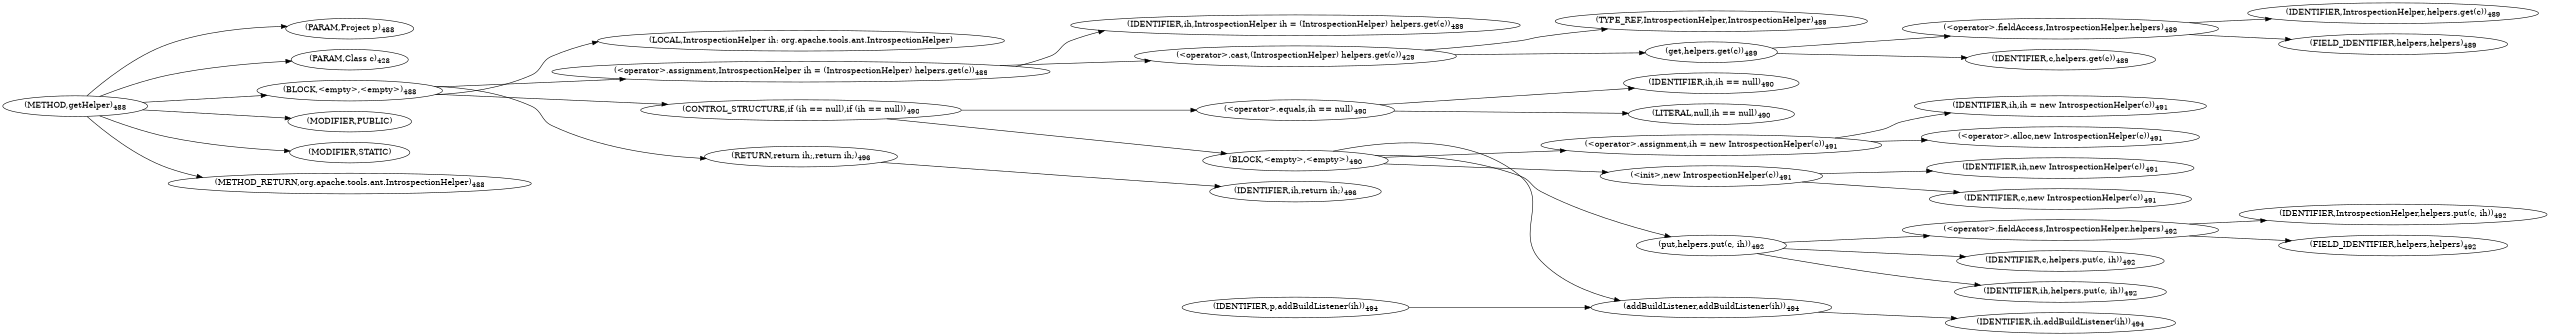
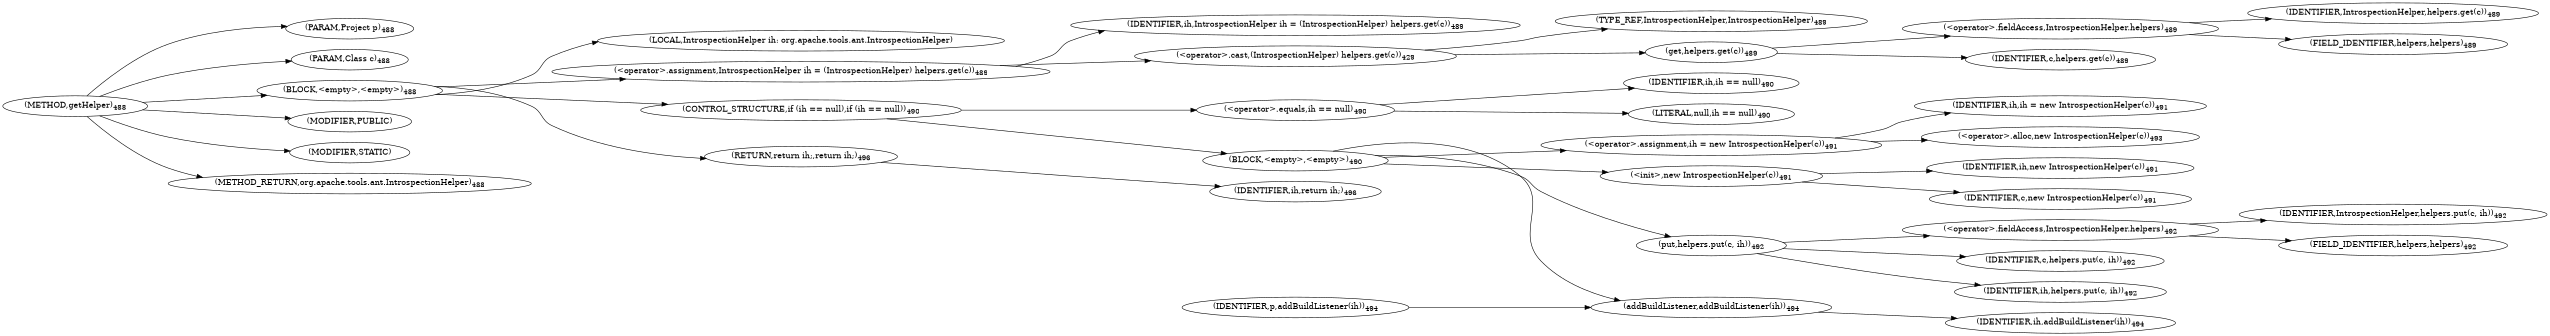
(384, 59) -> (384, 59)
(2156, 136) -> (2156, 136)
